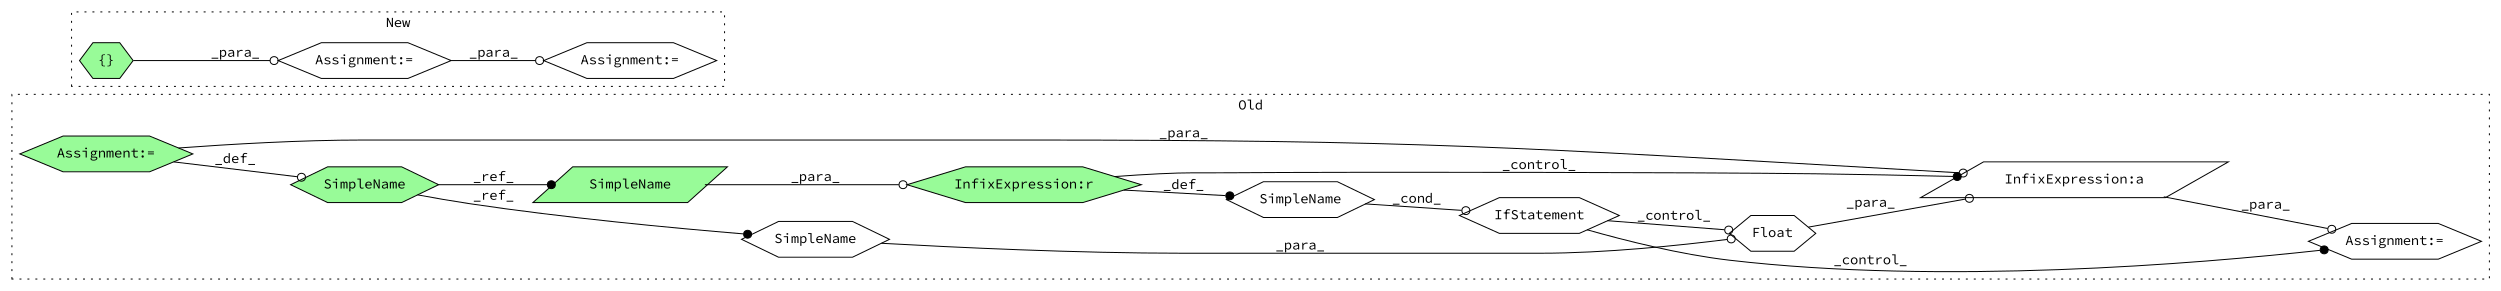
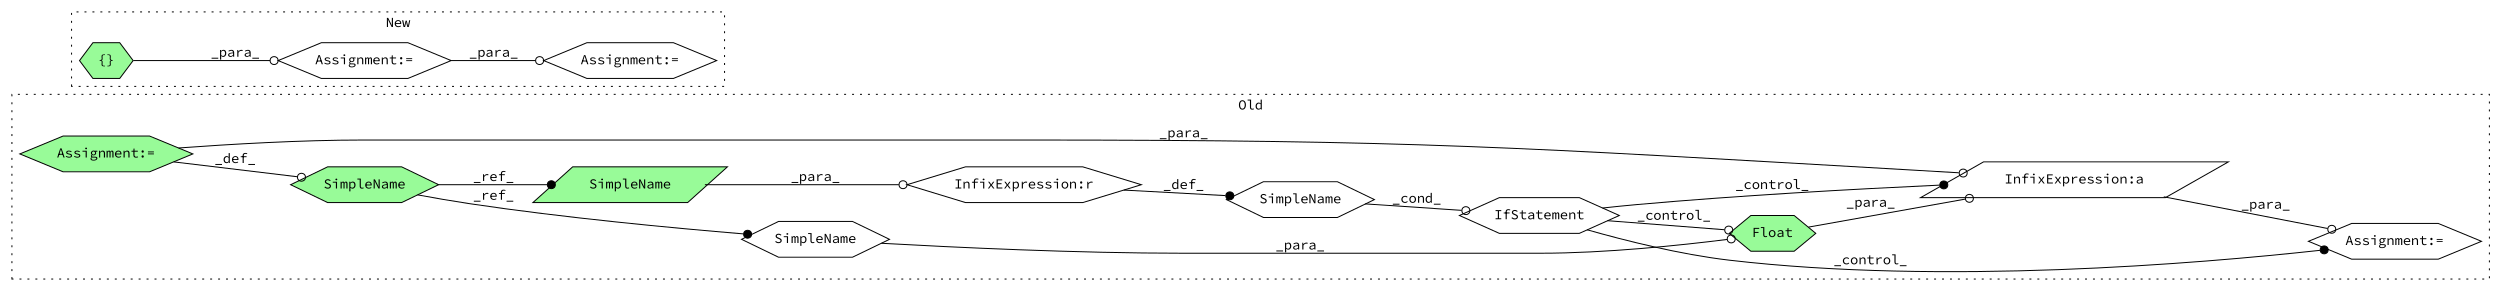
(1534, 172) -> (1771, 194)
(1024, 185) -> (1024, 185)
(1773, 233) -> (1773, 233)
